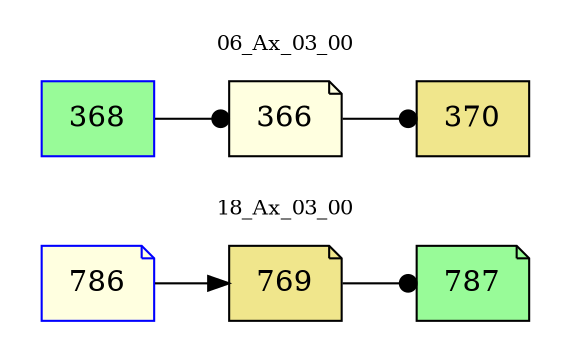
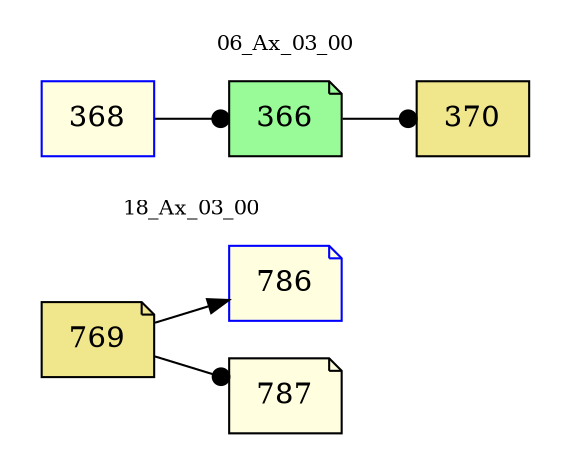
(98, 119) -> (98, 119)
(285, 119) -> (285, 119)
(181, 283) -> (182, 314)
(473, 283) -> (285, 396)
